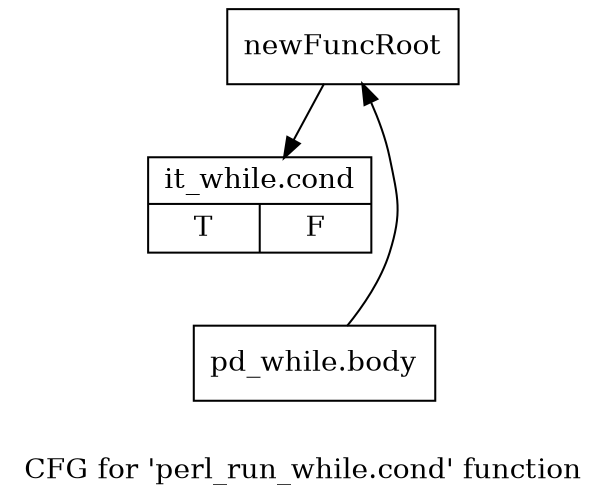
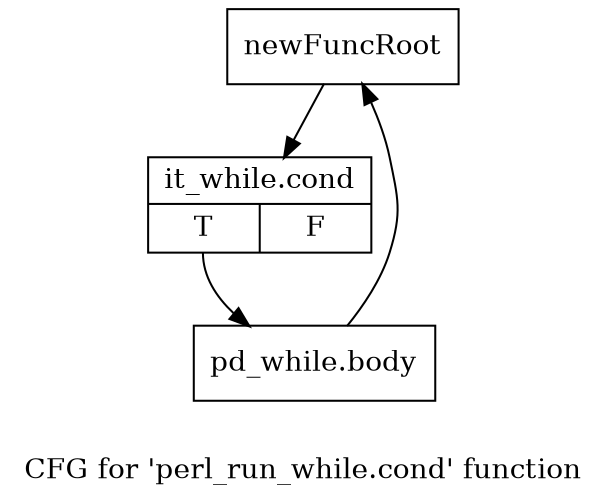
none -> (212, 286)
